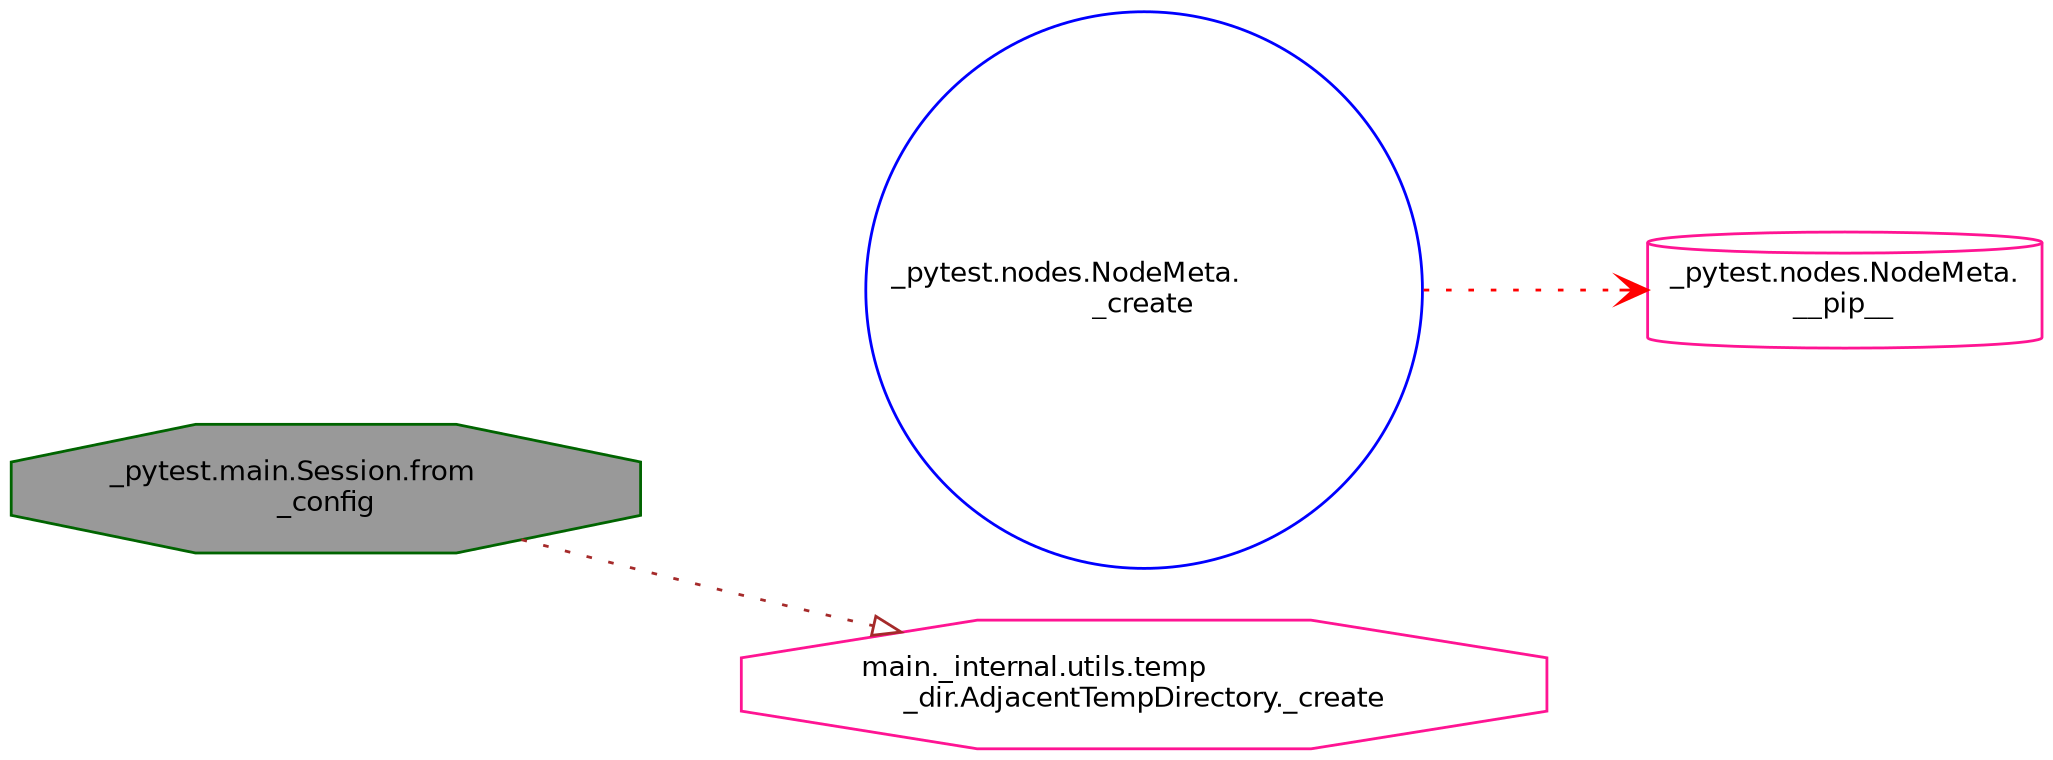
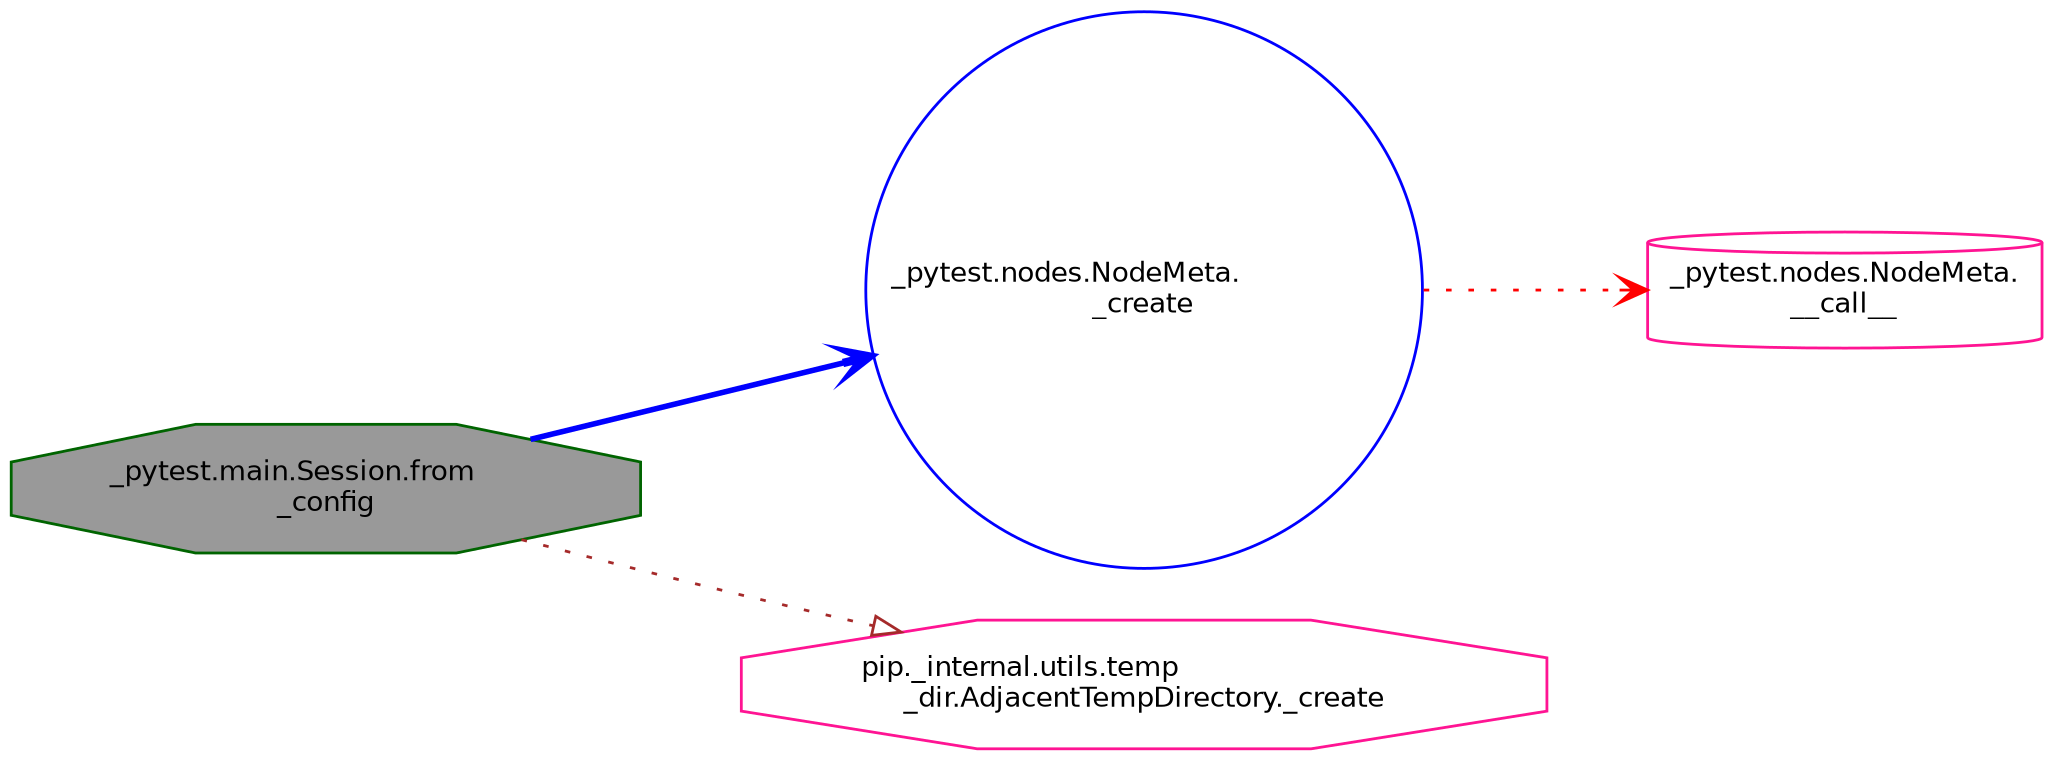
(1845, 290) -> (1845, 290)
none -> (688, 401)
(1144, 684) -> (1144, 684)
